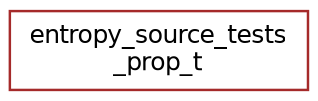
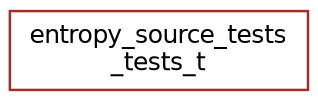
(159, 51) -> (159, 51)
